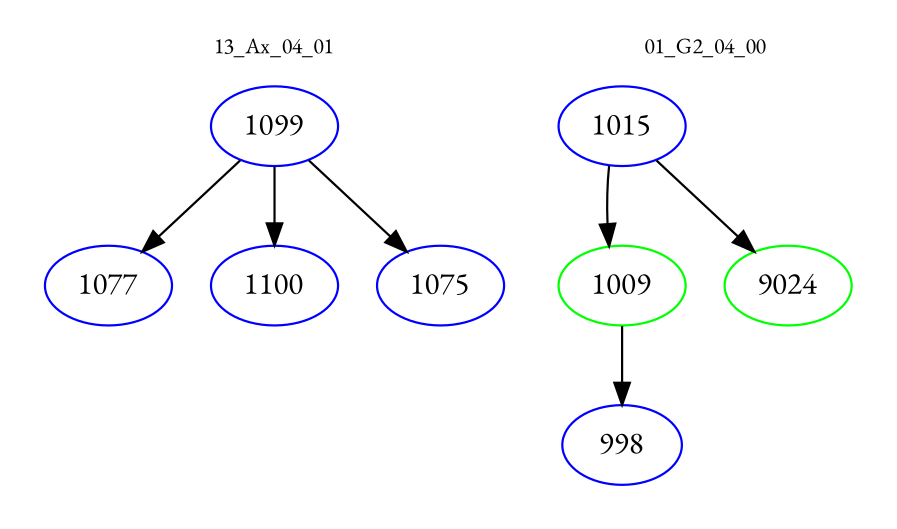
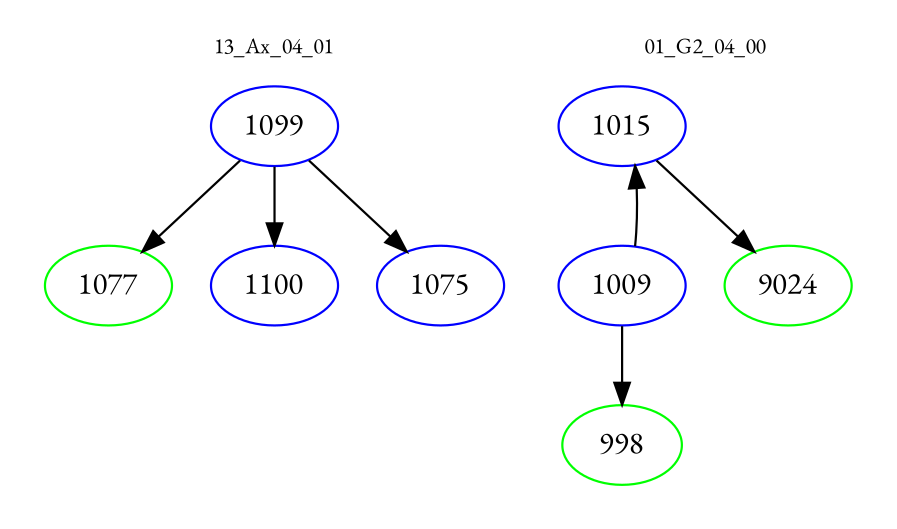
(607, 195) -> (637, 217)
(108, 286) -> (108, 286)
(622, 286) -> (622, 286)
(622, 445) -> (622, 445)
